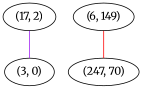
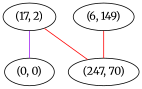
none -> (66, 44)
(29, 72) -> (29, 72)
